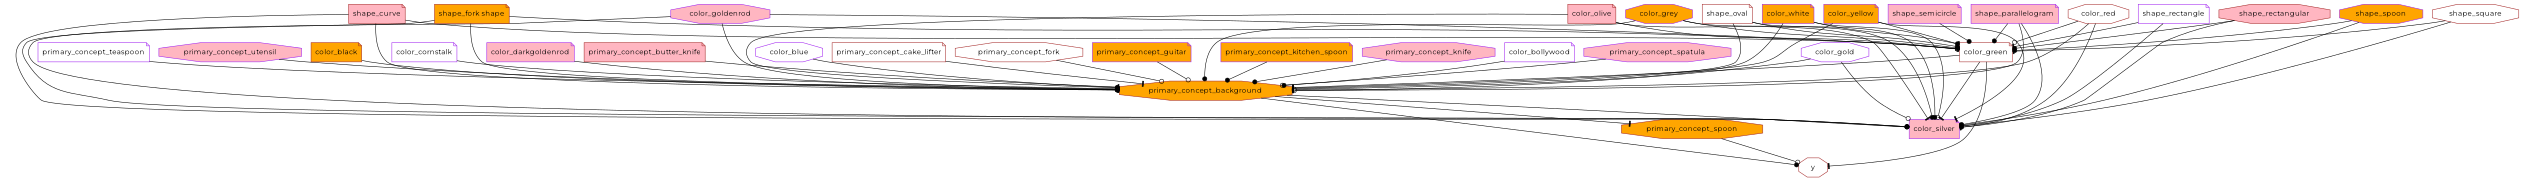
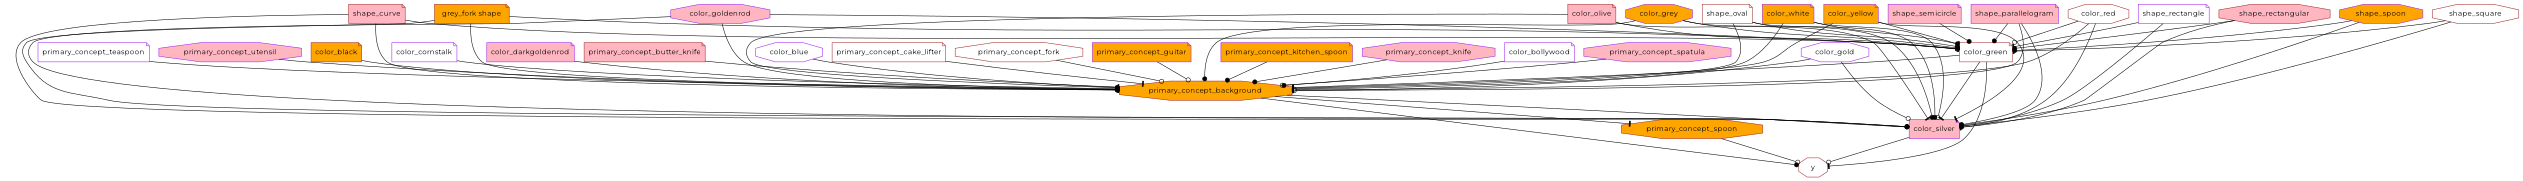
(472, 14) -> (472, 14)
none -> (1870, 149)
